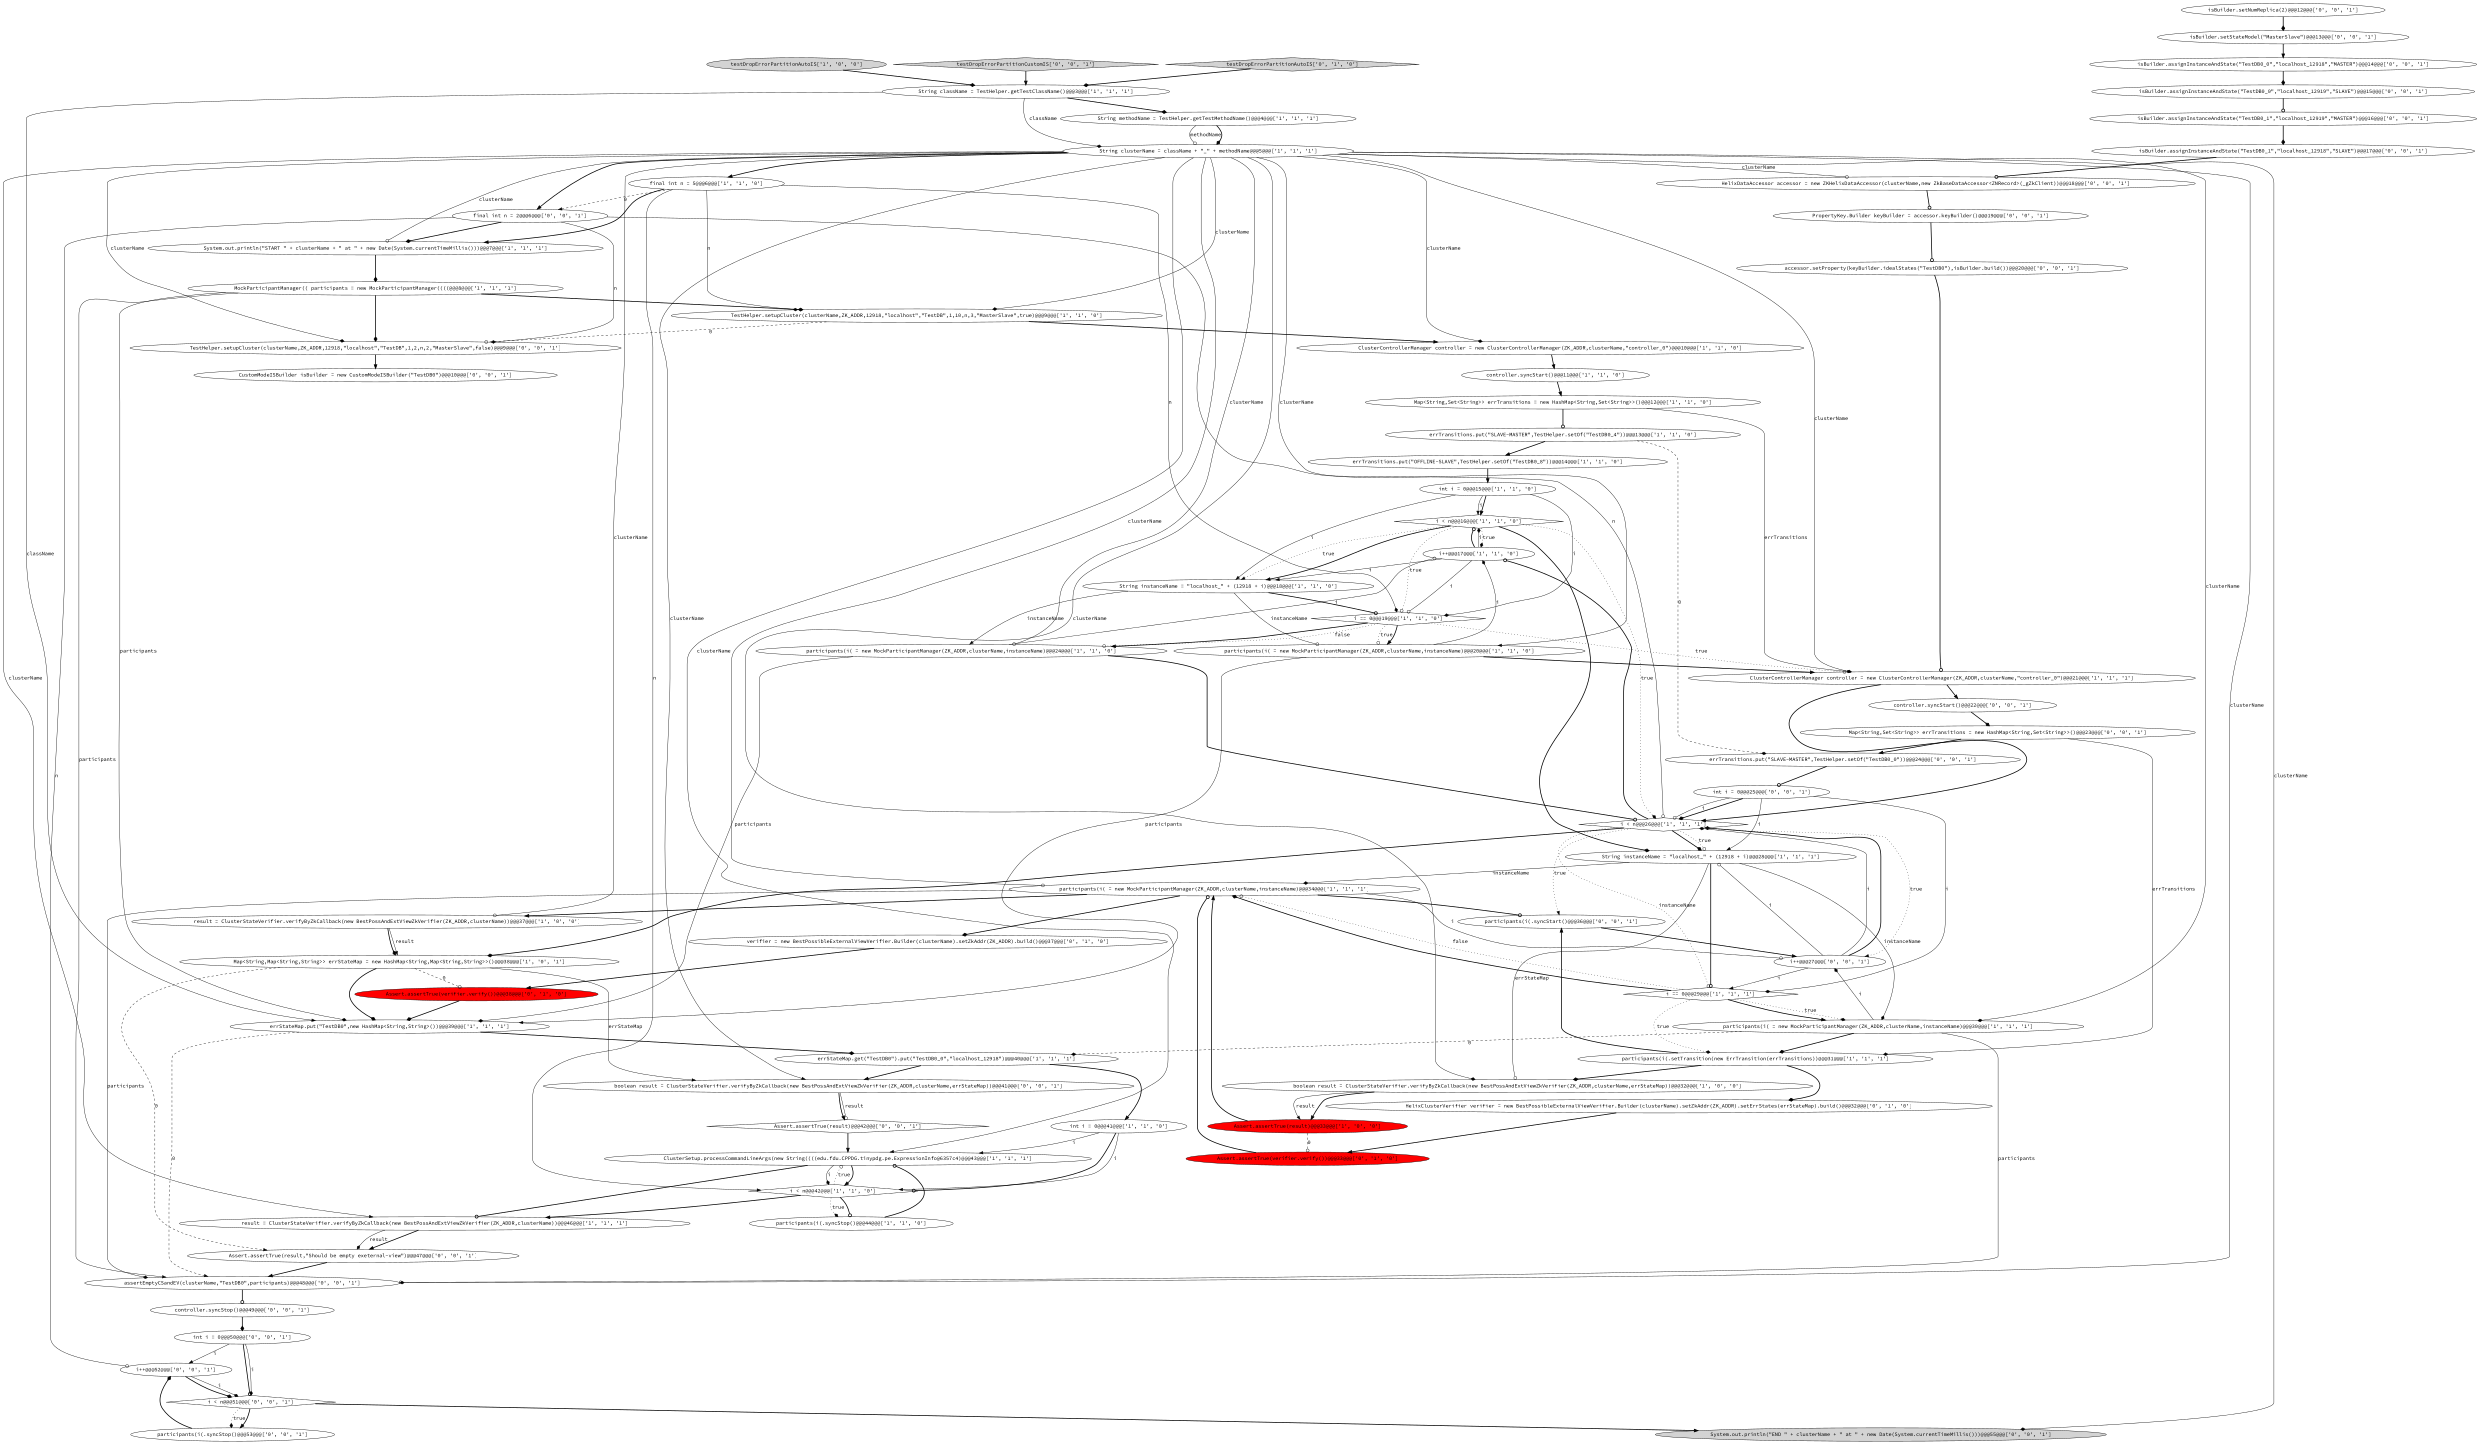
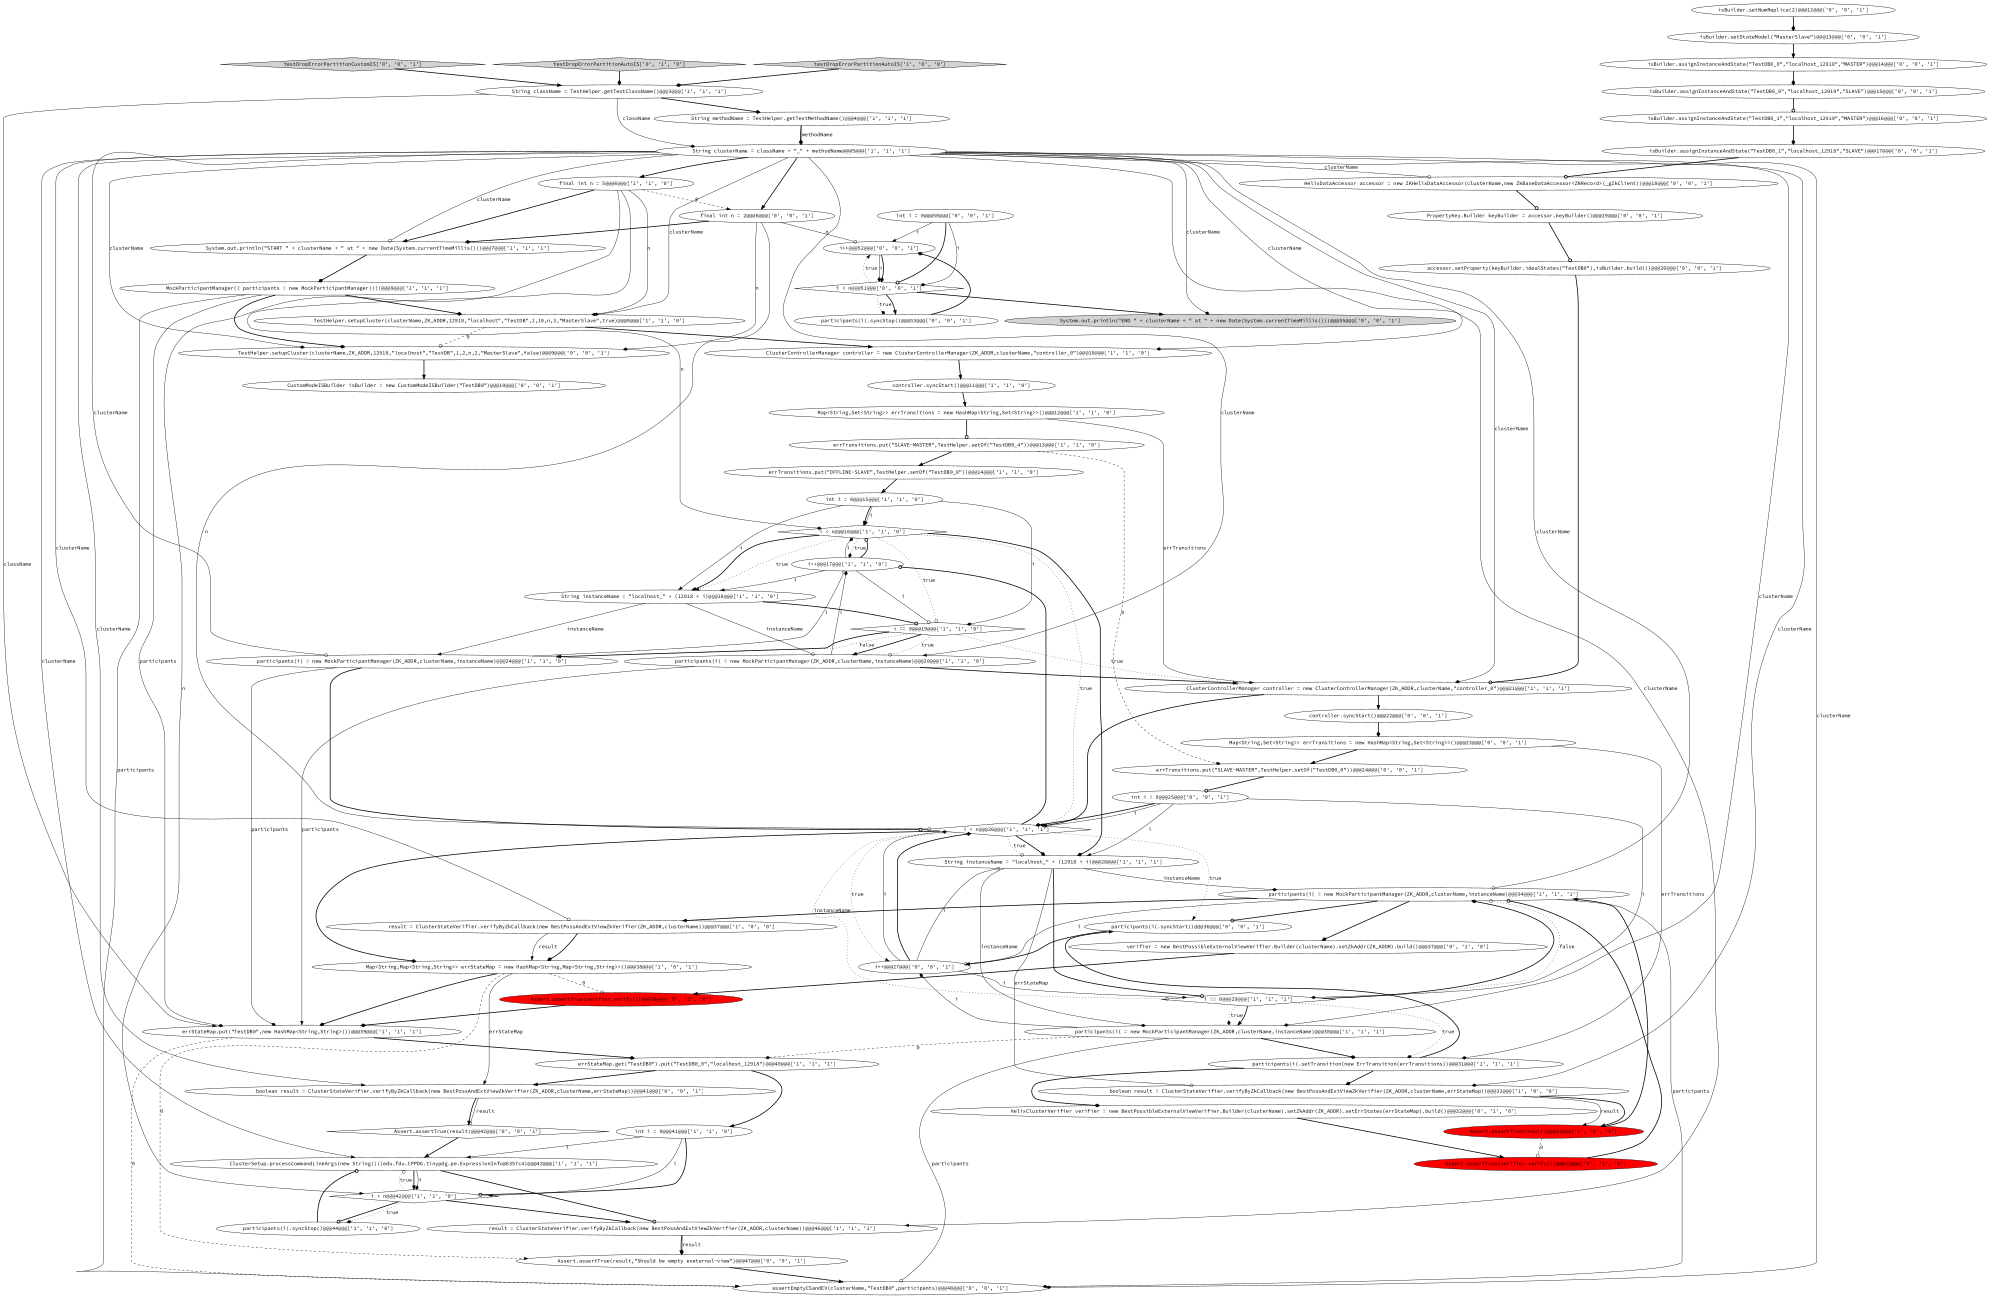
(797, 64) -> (880, 64)
none -> (864, 271)
(1163, 294) -> (366, 334)
(242, 1310) -> none
